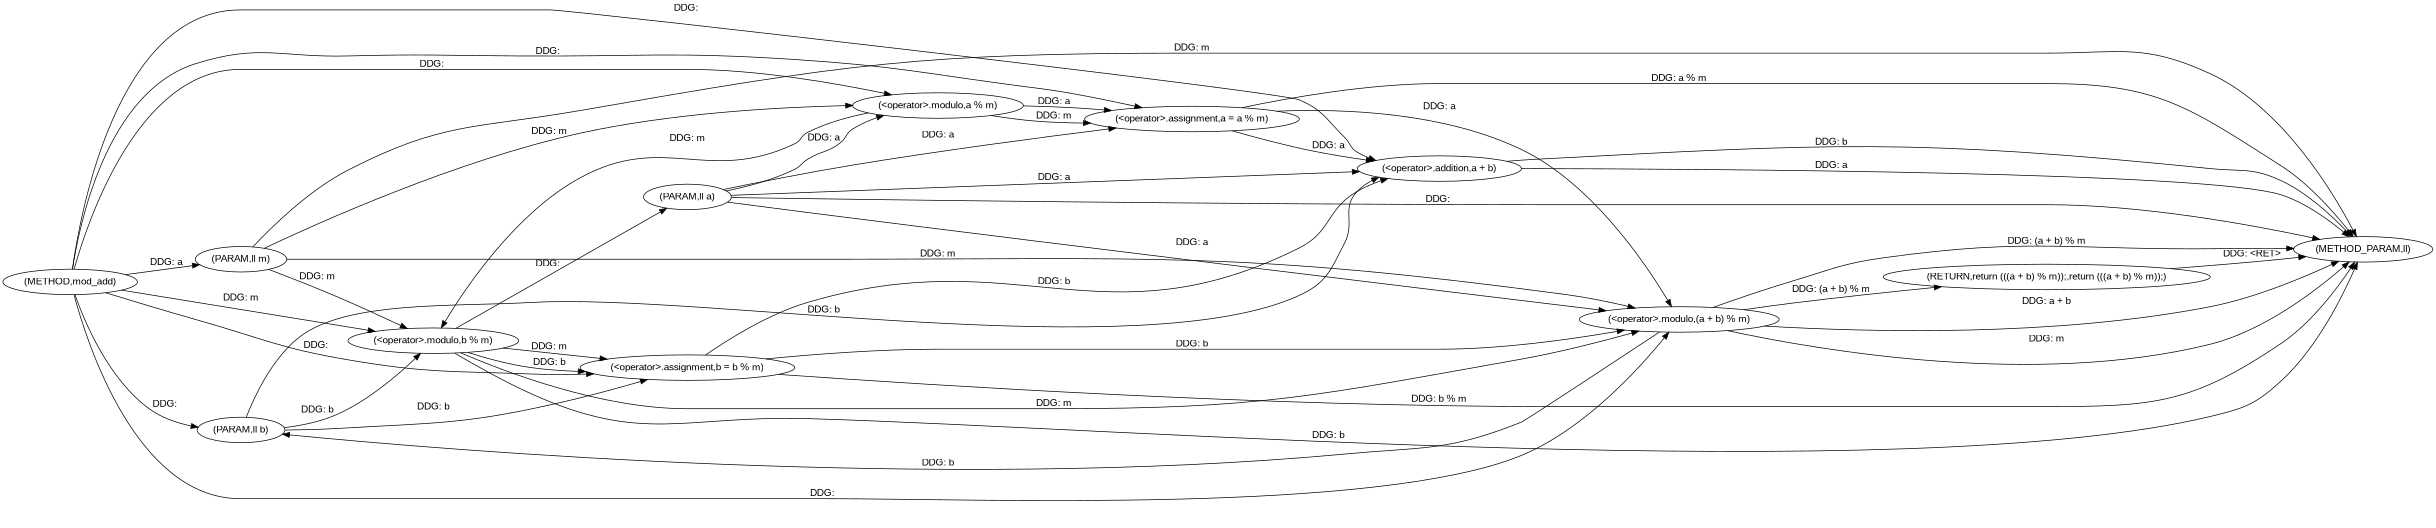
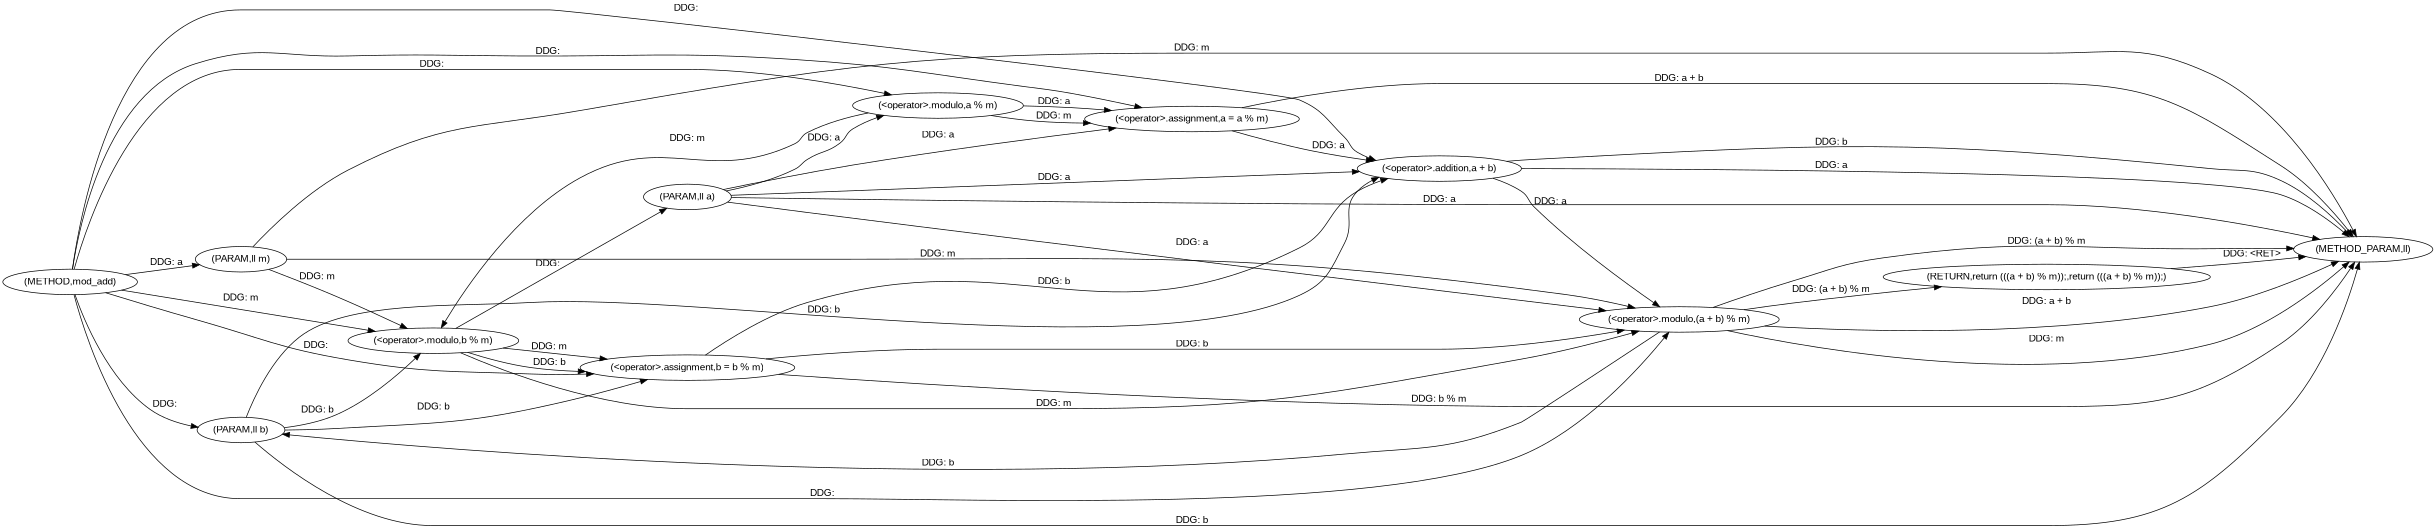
(1679, 78) -> (1679, 78)
(546, 142) -> none
(1504, 142) -> (1572, 241)
(1439, 199) -> (1439, 199)
(1384, 444) -> (1358, 526)
